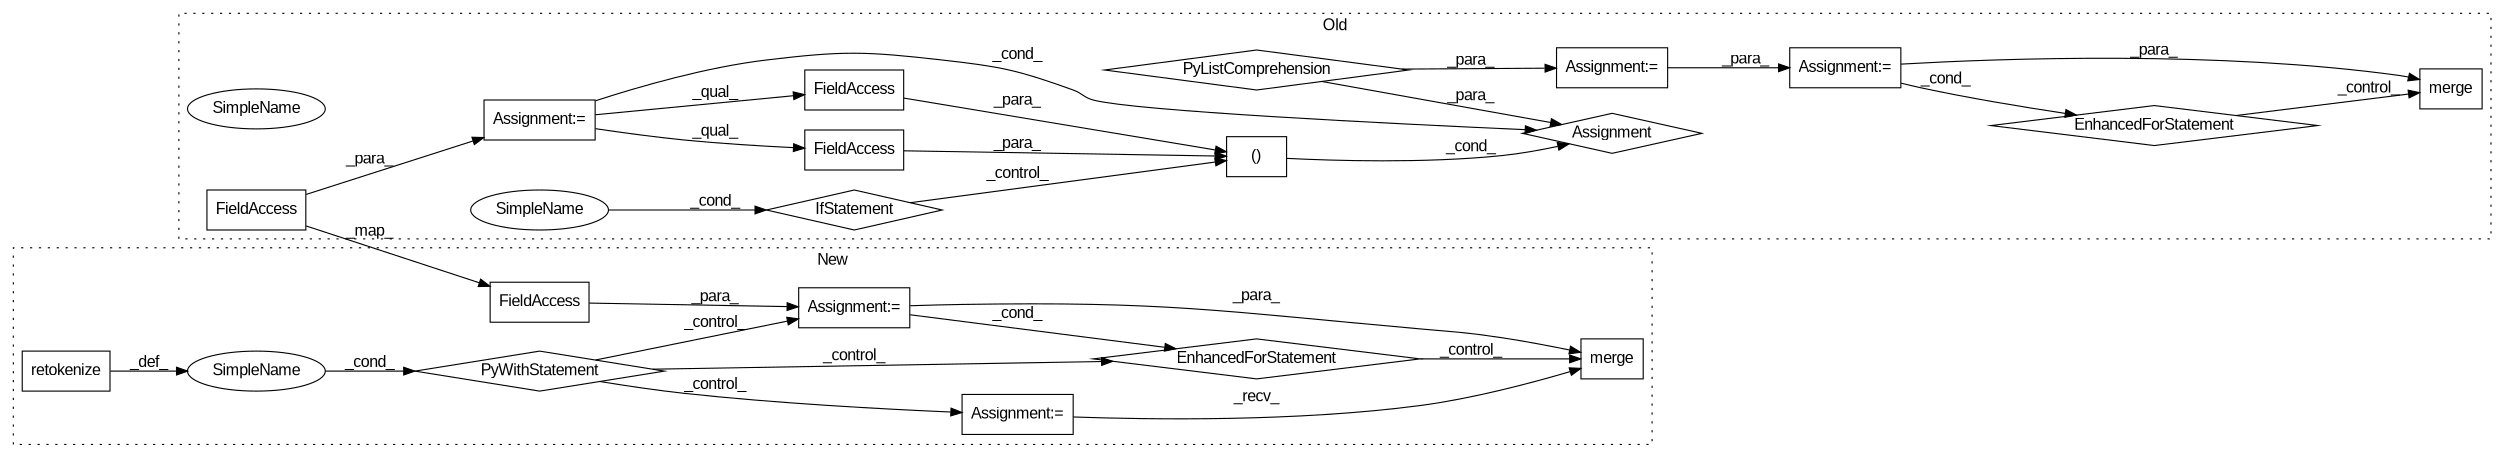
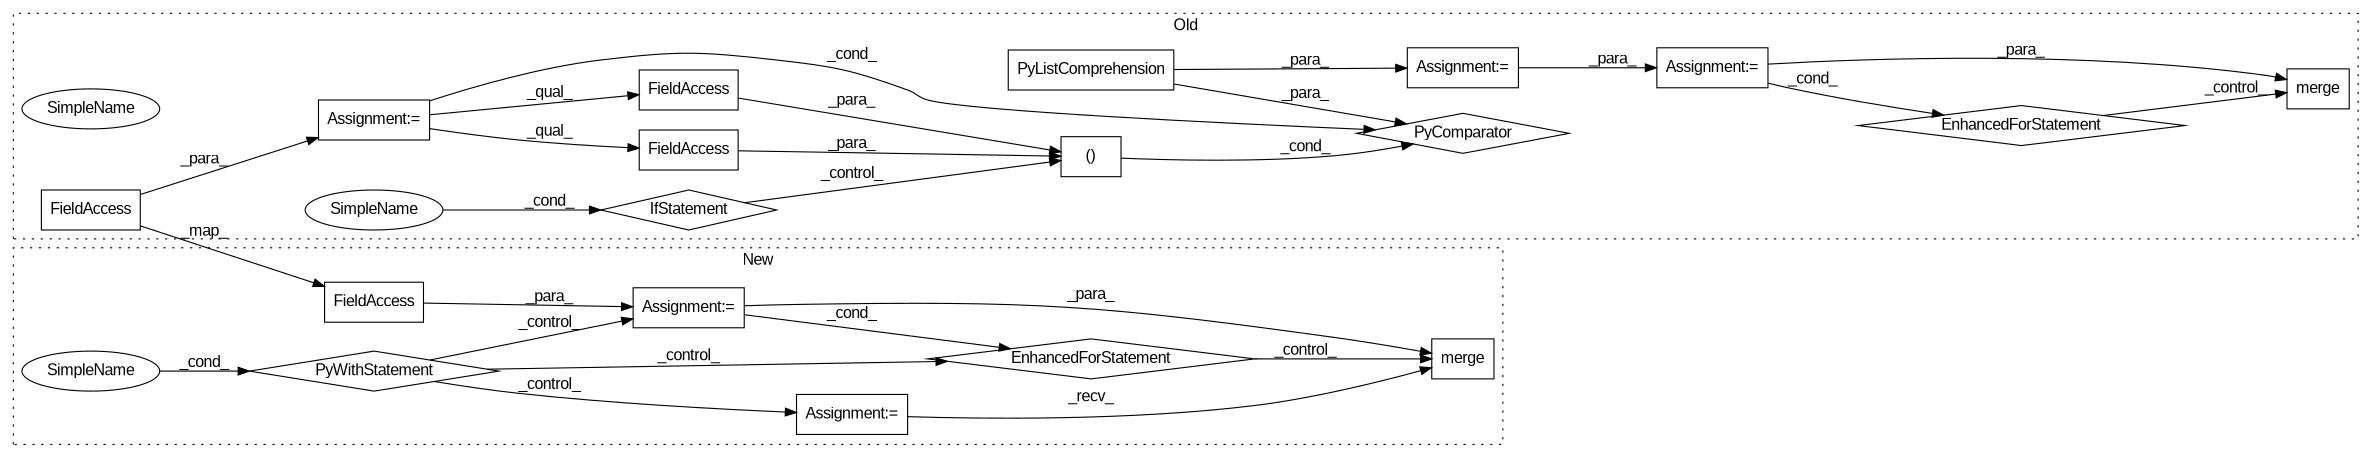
(1257, 70) -> (1091, 70)
(1612, 133) -> (1463, 133)
(66, 371) -> none
